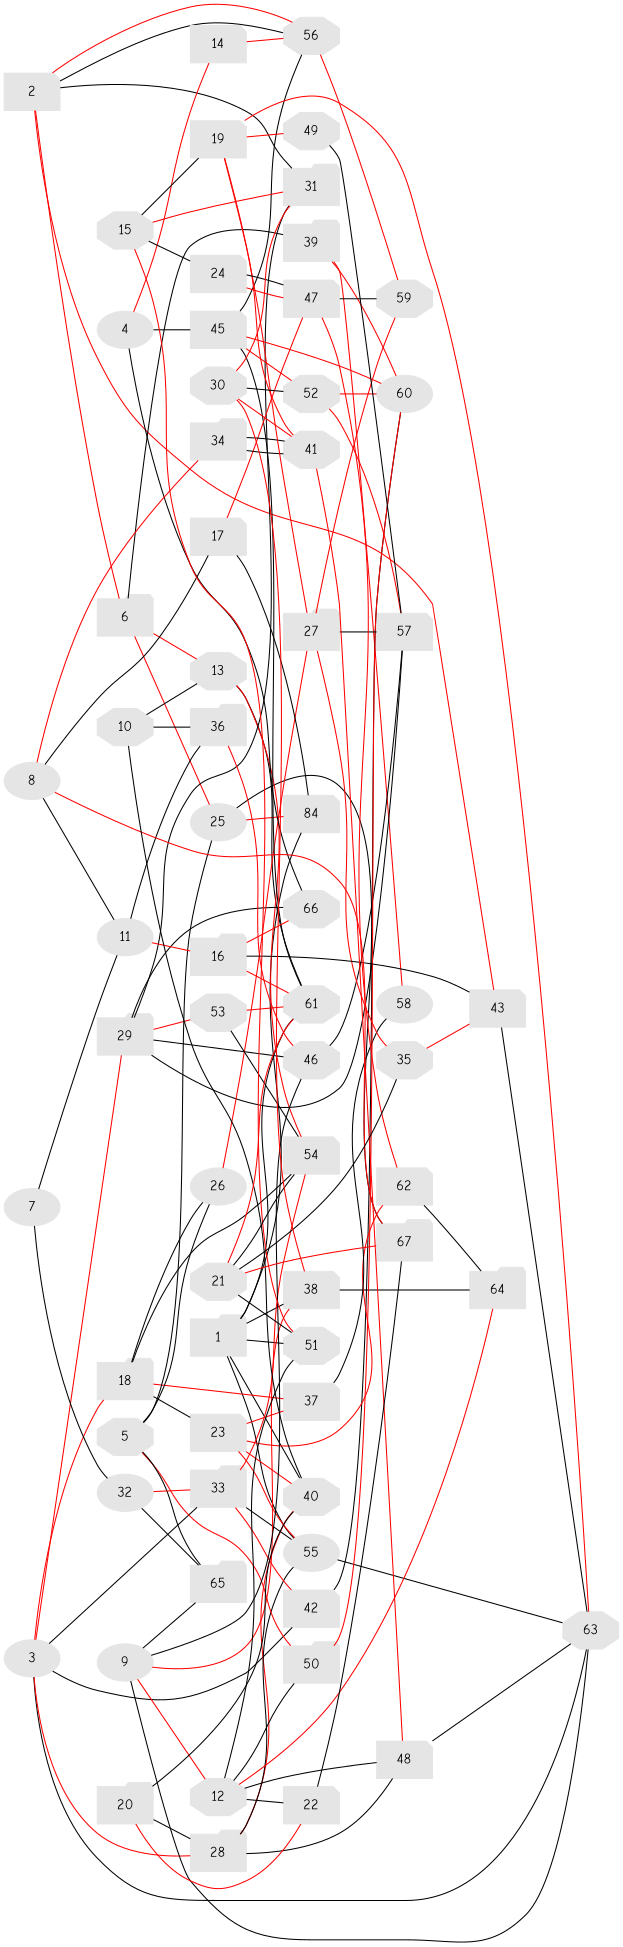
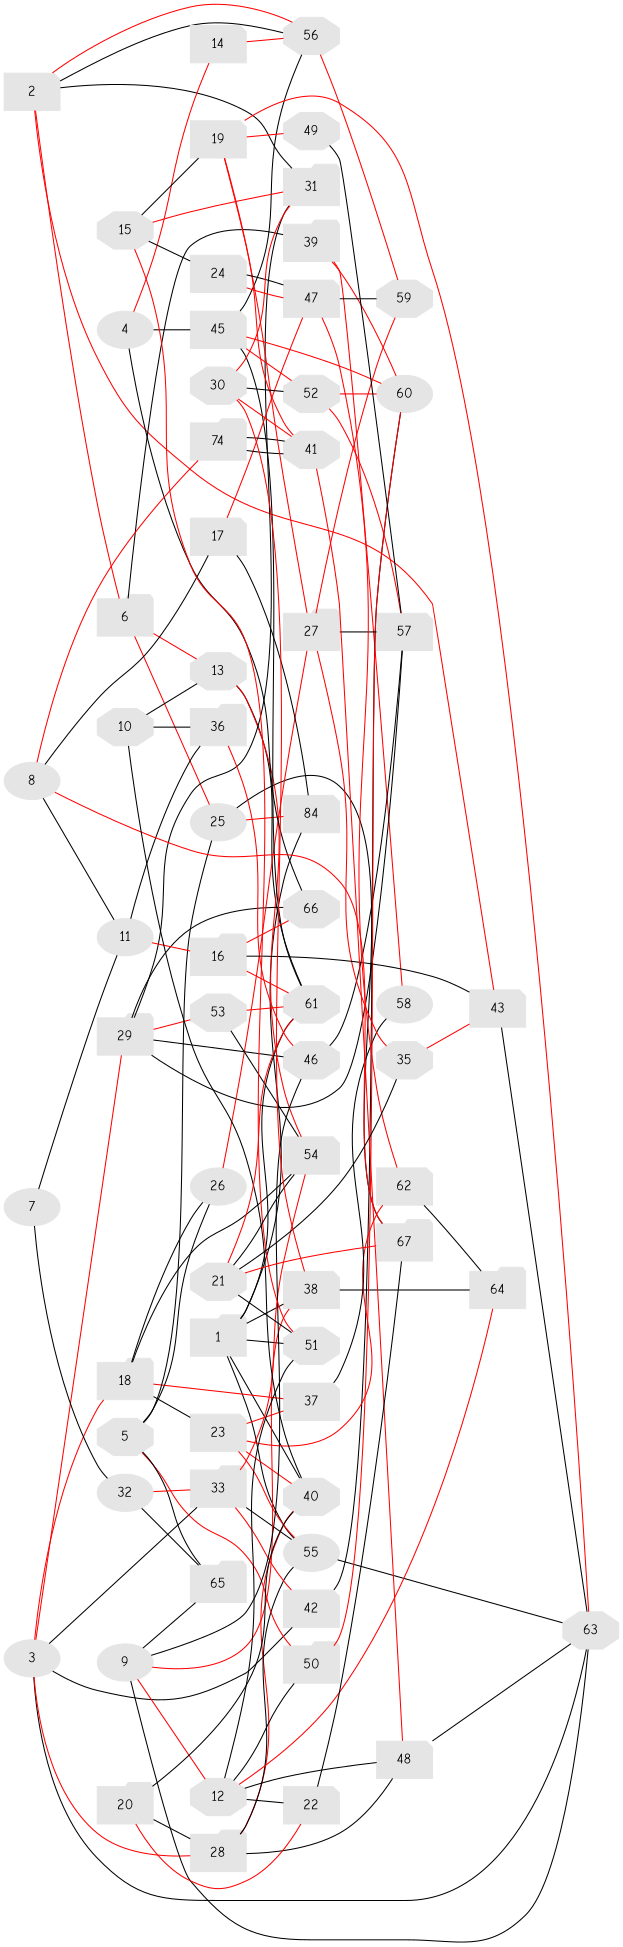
(218, 442) -> (218, 442)
